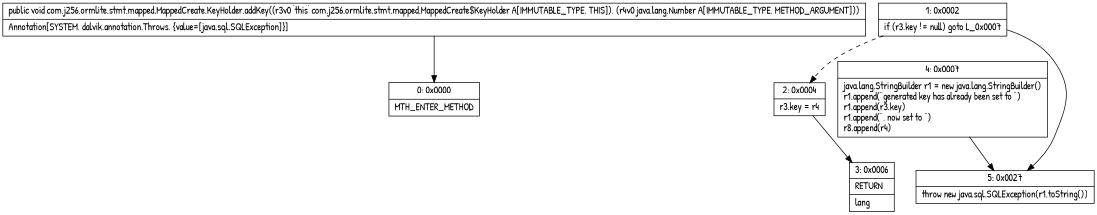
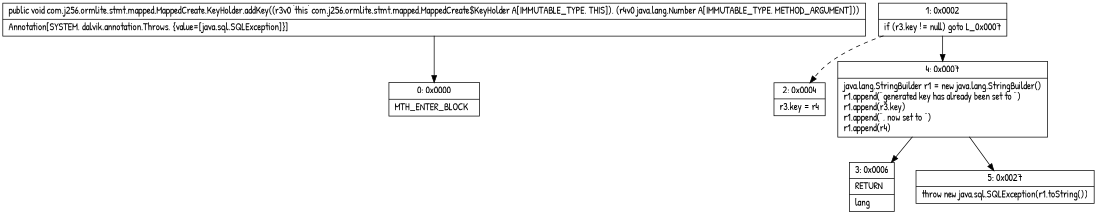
(1066, 88) -> (943, 45)
(434, 107) -> (432, 107)
(868, 128) -> (867, 128)
(830, 136) -> (904, 147)
